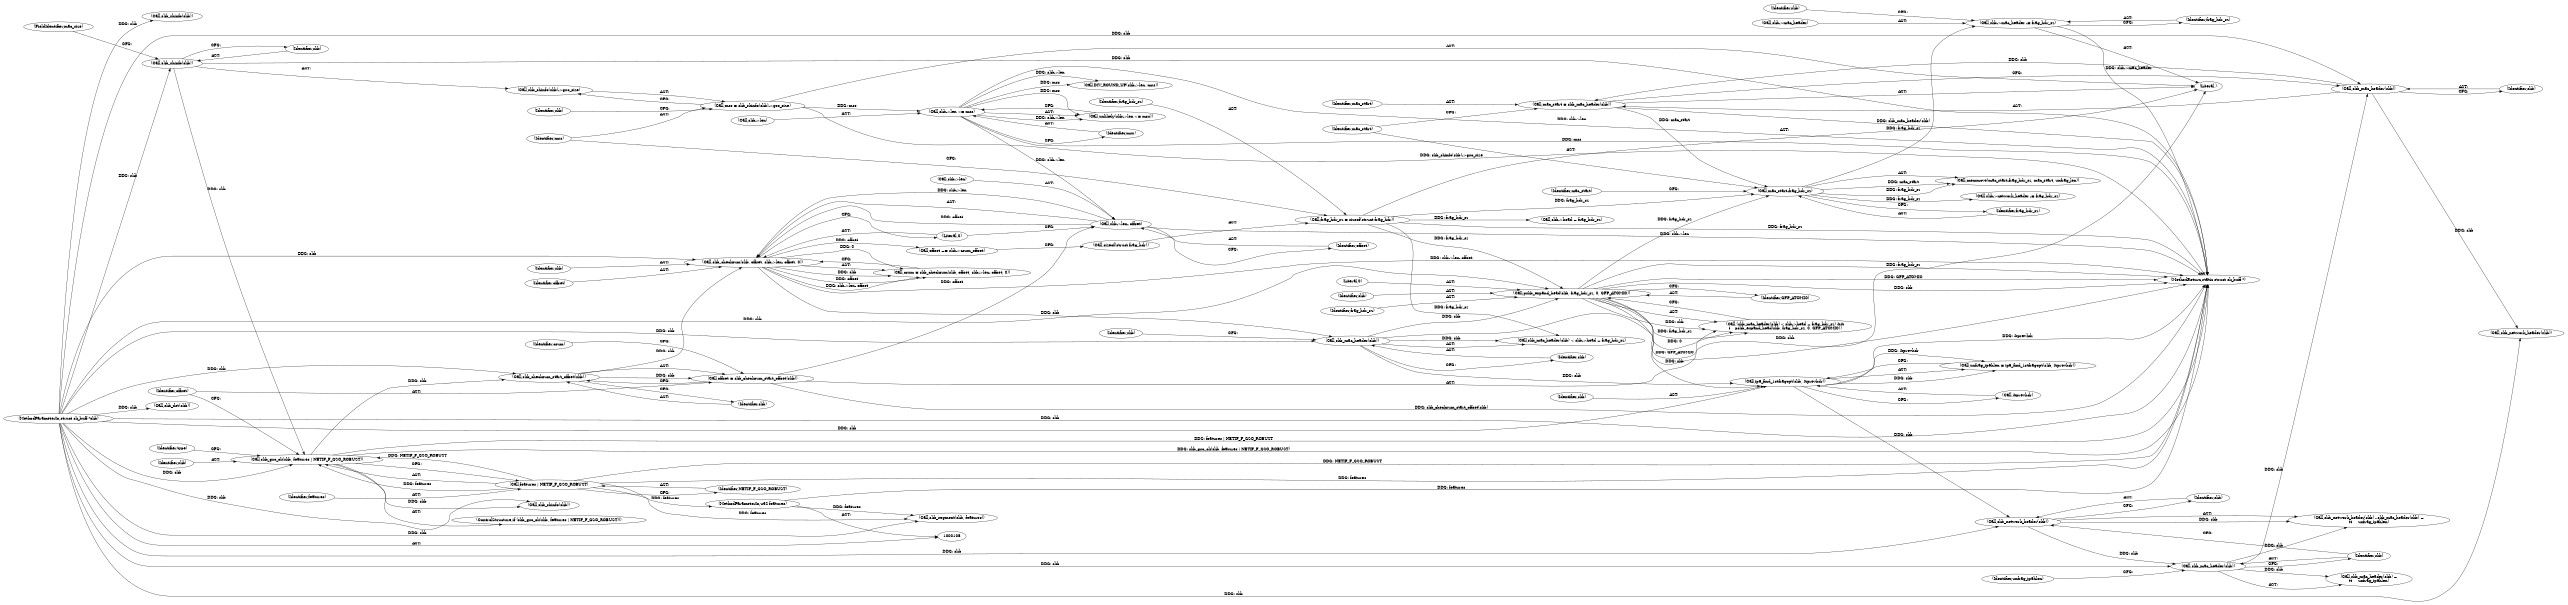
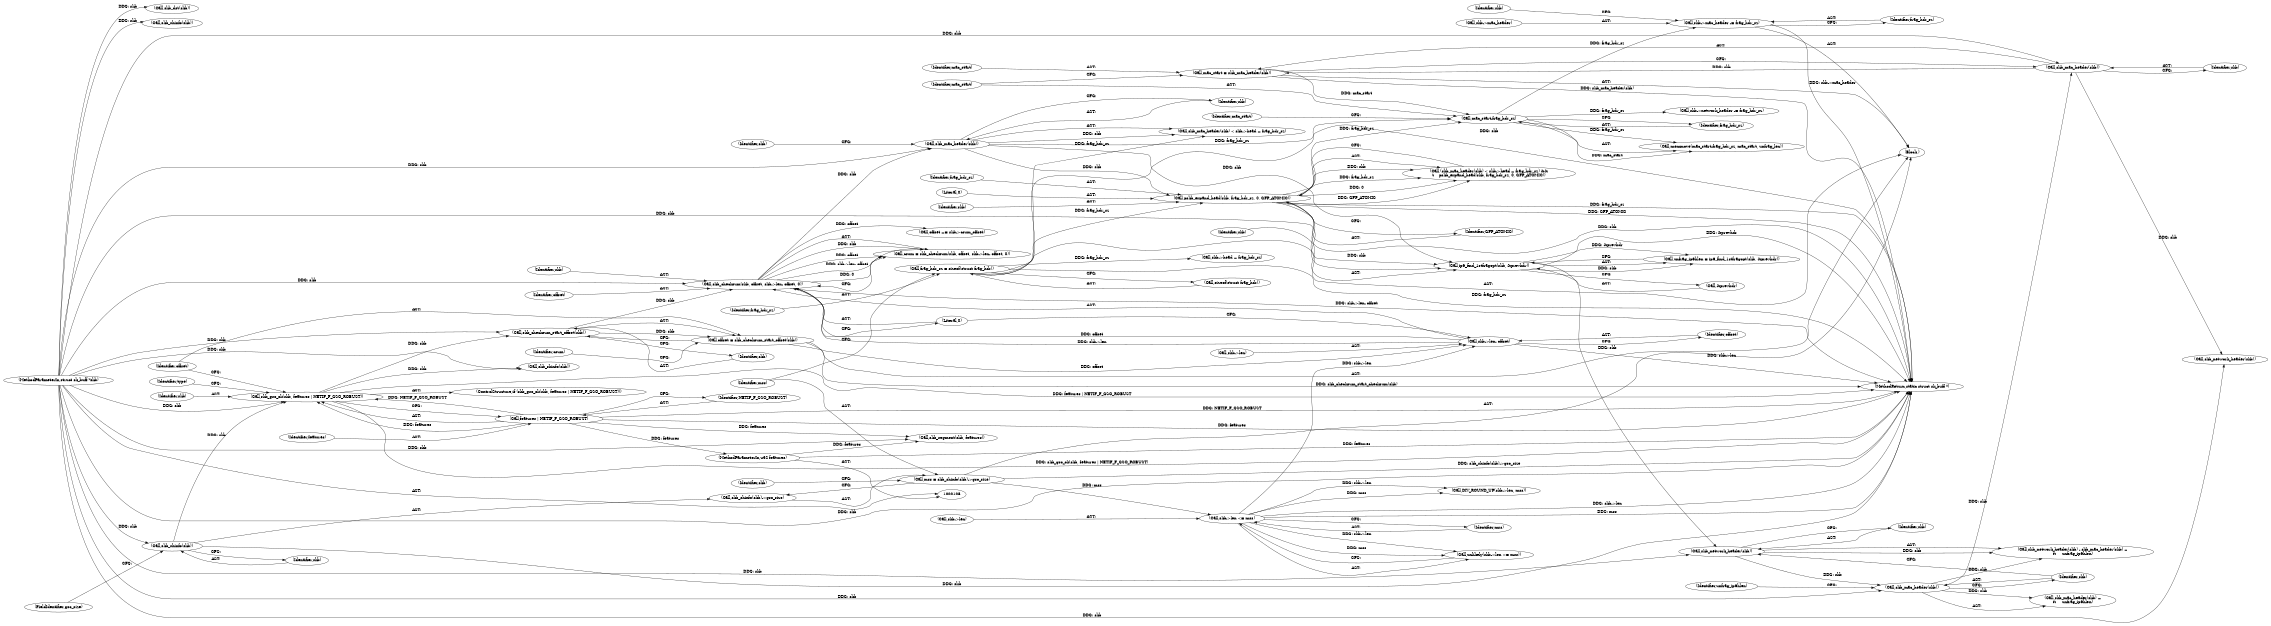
(59, 27) -> (59, 607)
(2208, 86) -> (1912, 152)
(1038, 248) -> (1091, 279)
(788, 321) -> none
(1451, 408) -> (1357, 385)
